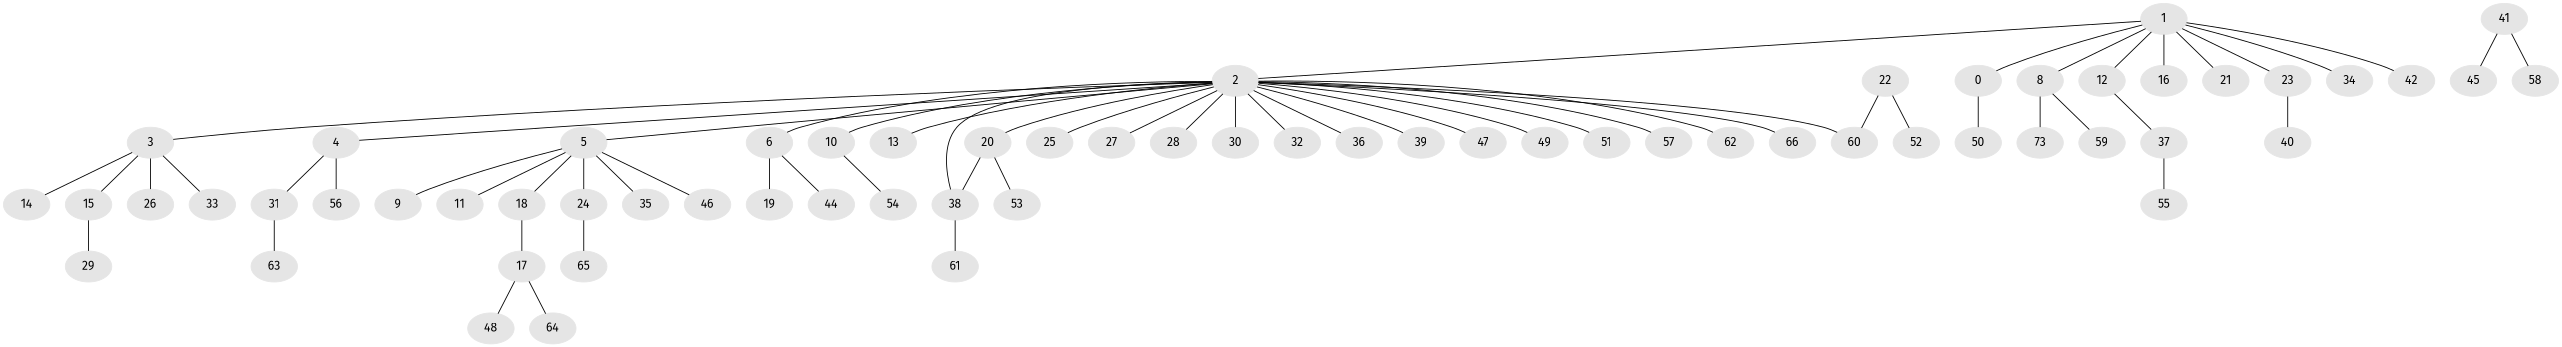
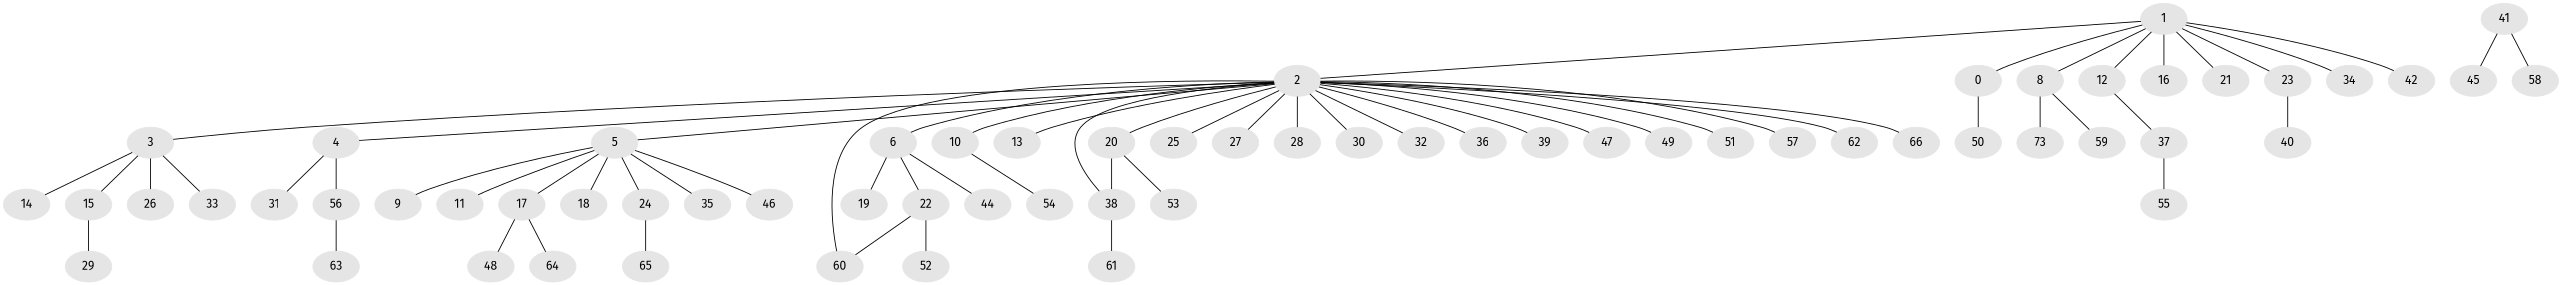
none -> (910, 174)
(274, 236) -> (336, 236)
(522, 236) -> (568, 174)
